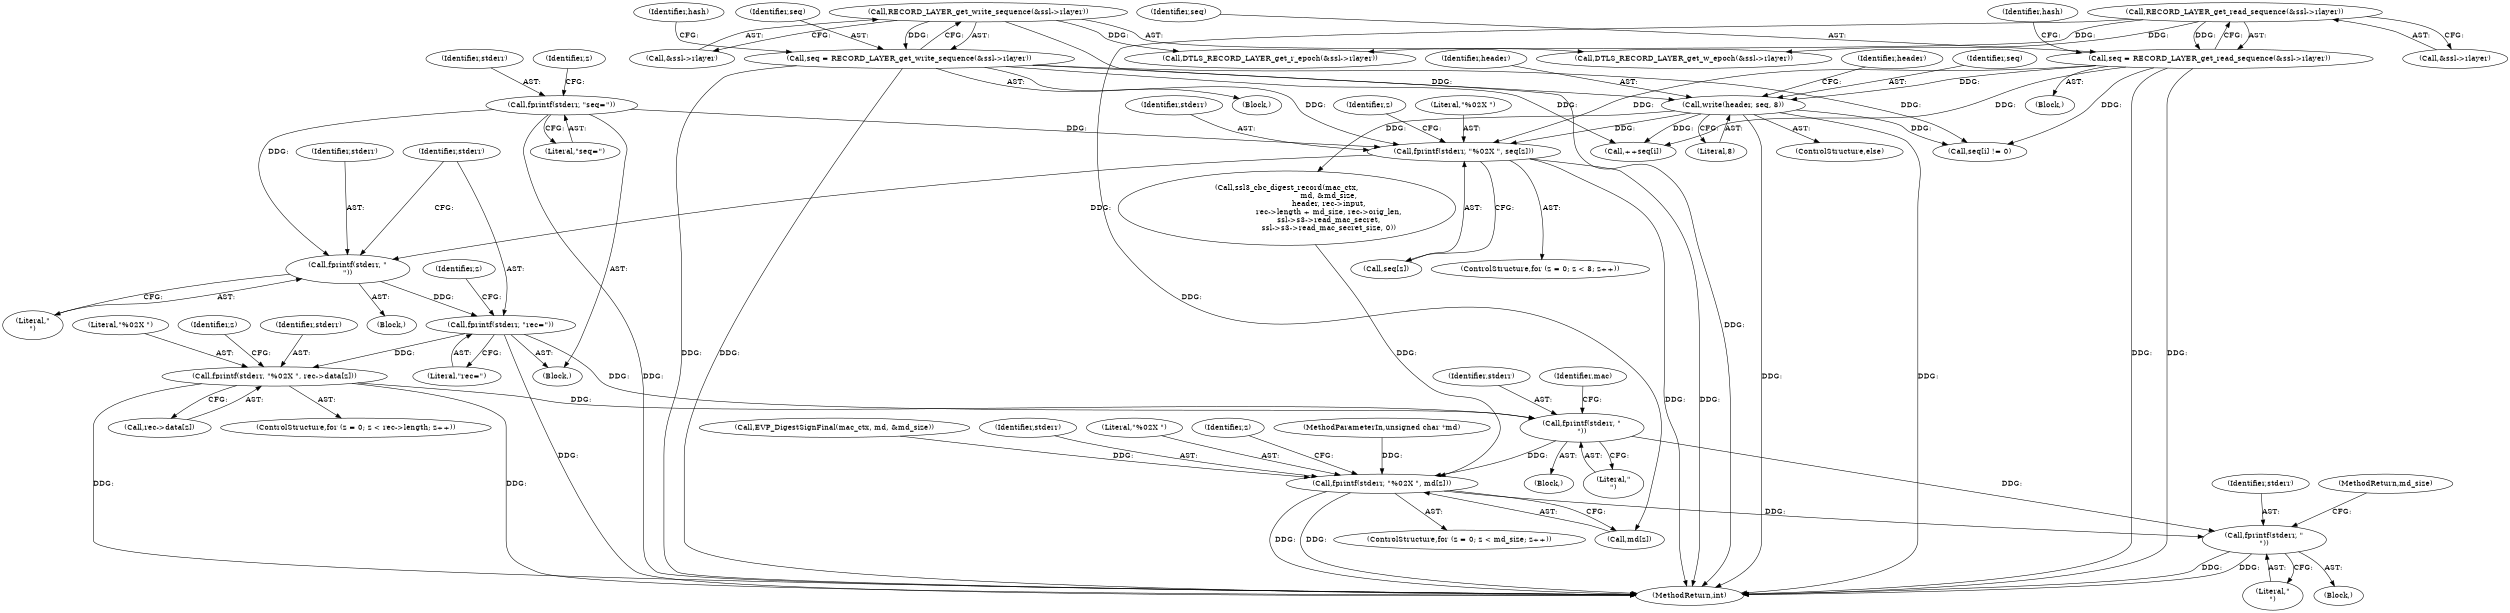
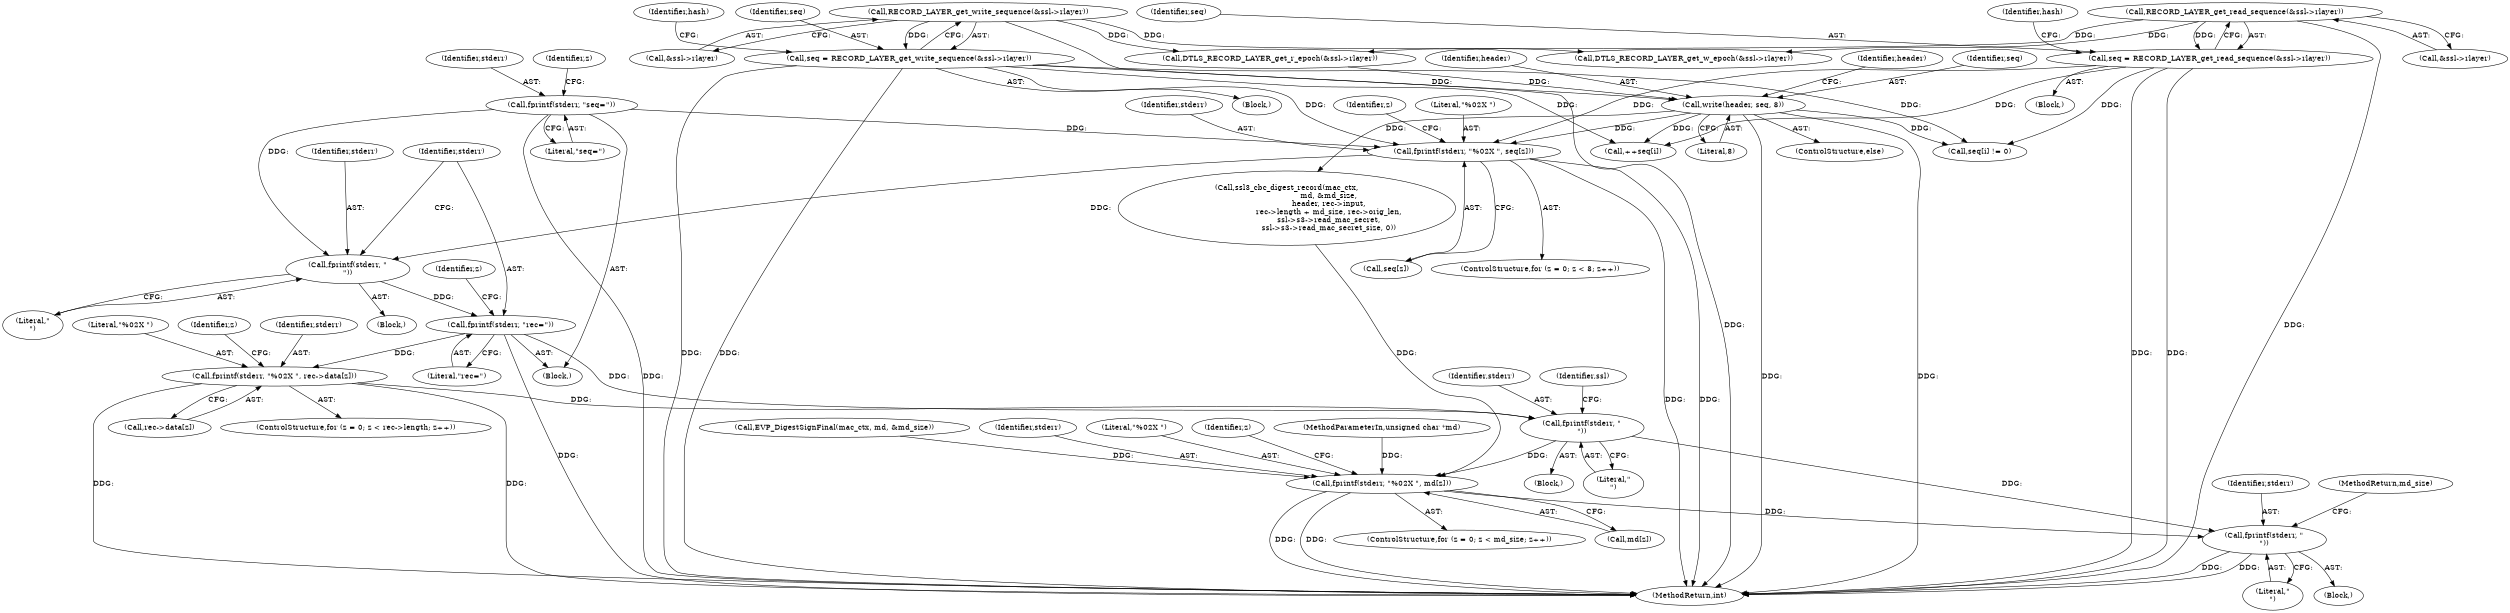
(1156, 36) -> (1156, 36)
(1211, 40) -> (2211, 460)
(1946, 80) -> (1510, 83)
(1583, 376) -> (1583, 376)
